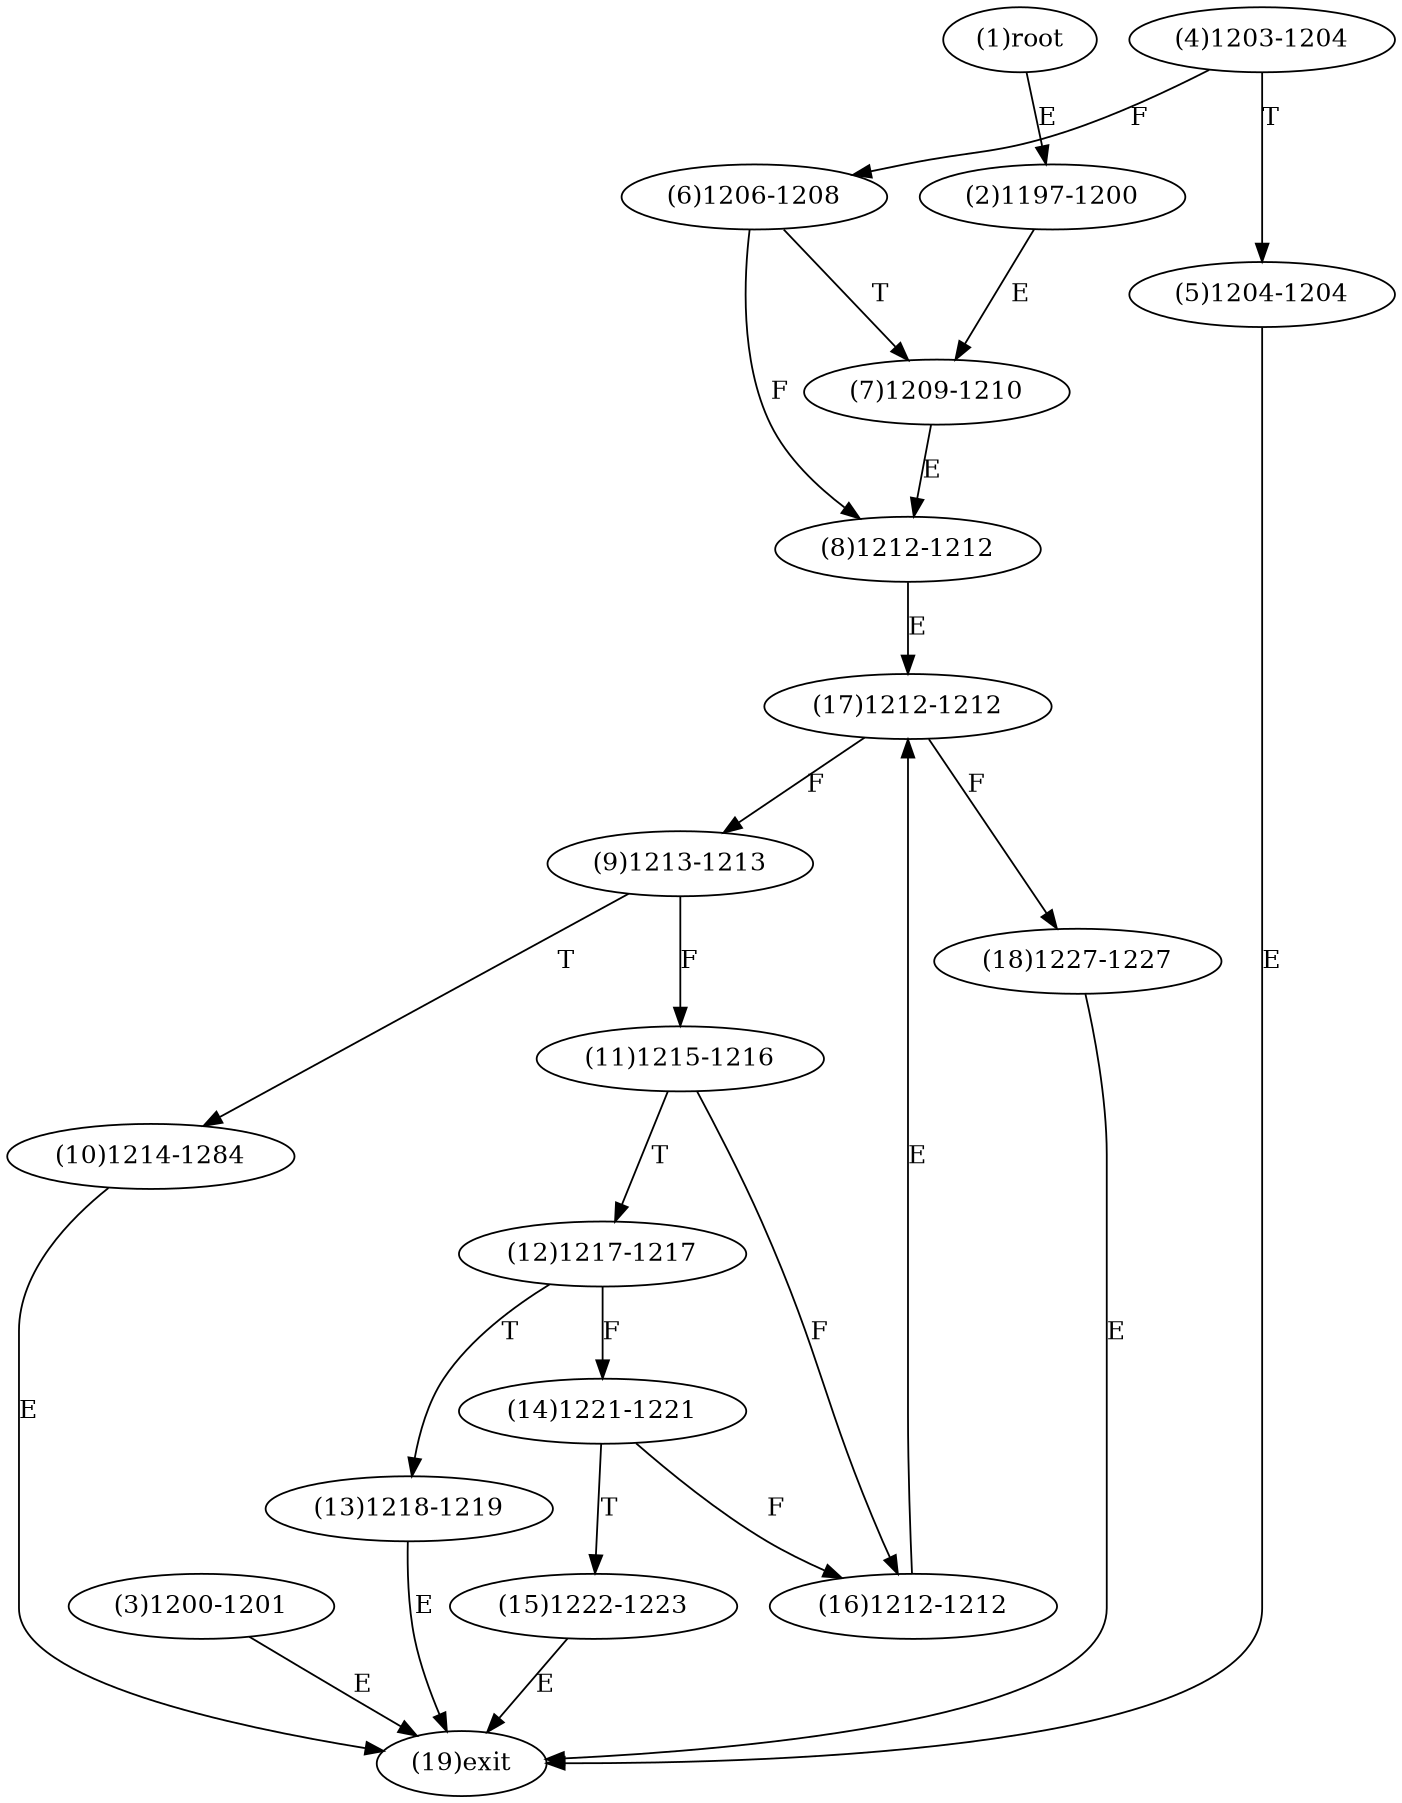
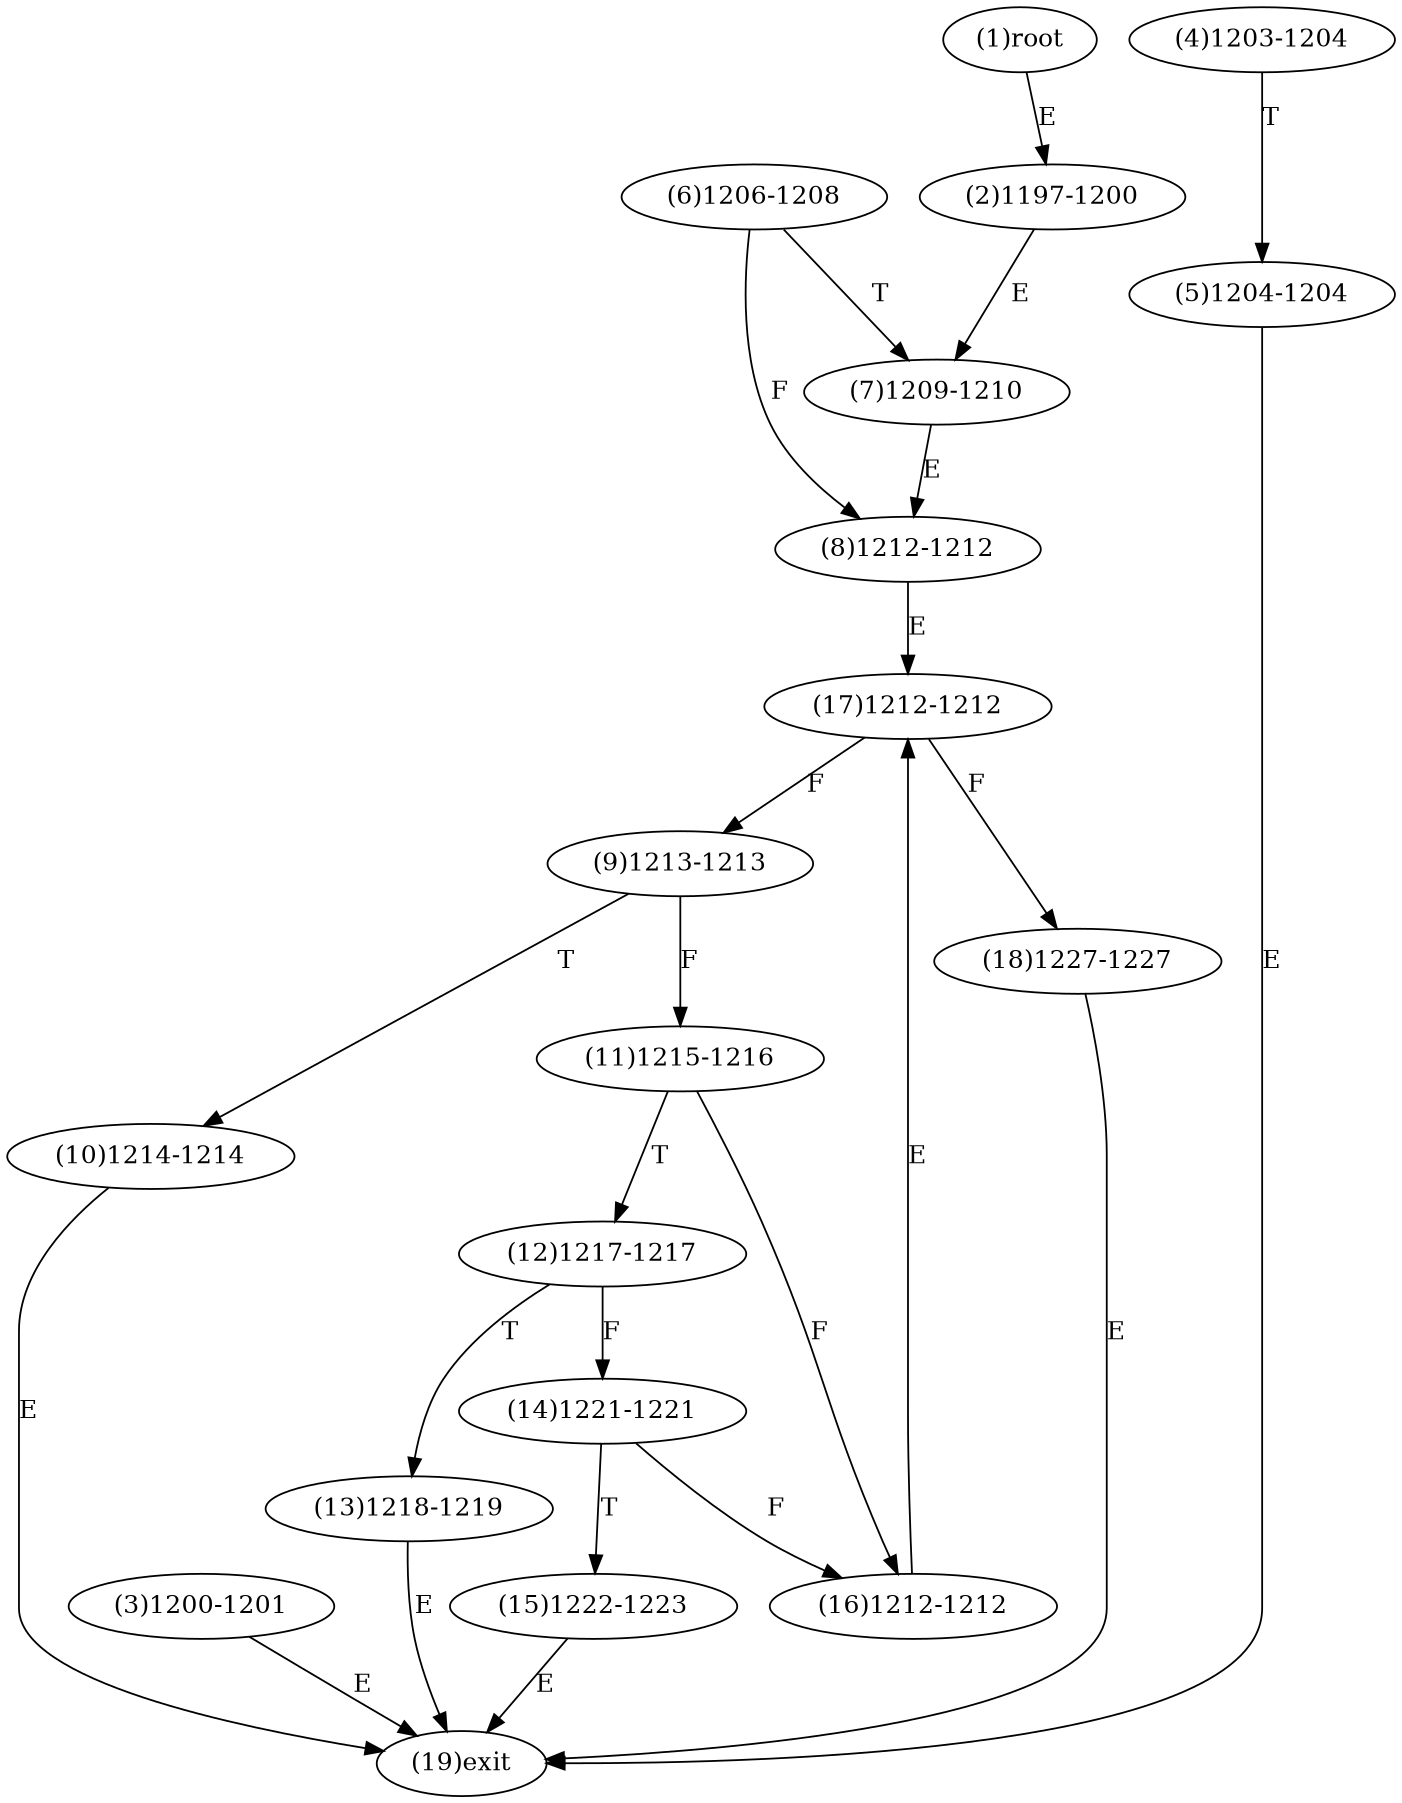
(1054, 135) -> none
(151, 1156) -> (151, 1156)
